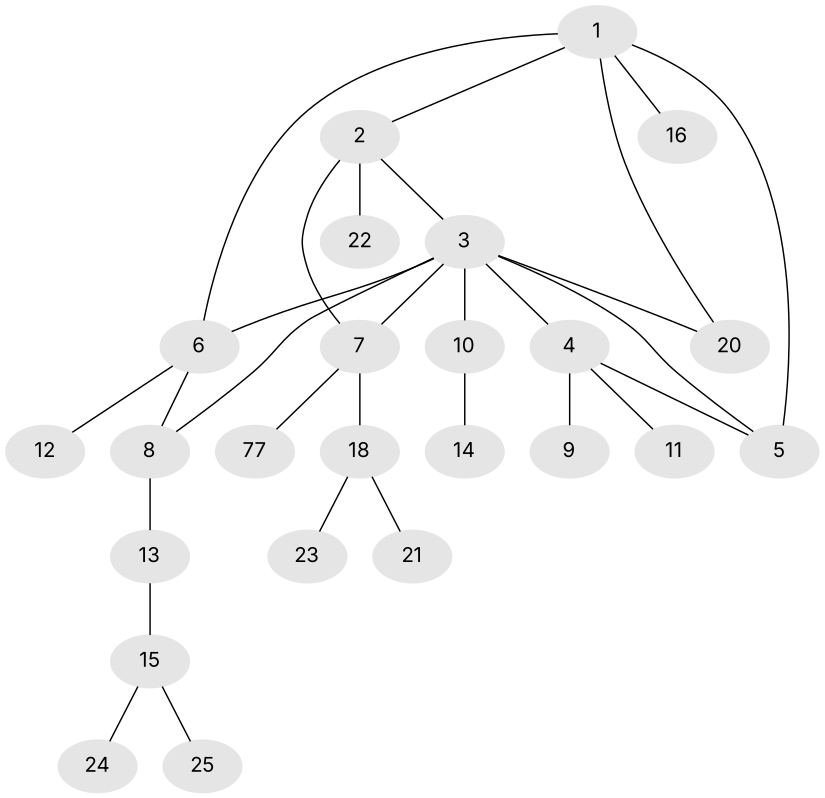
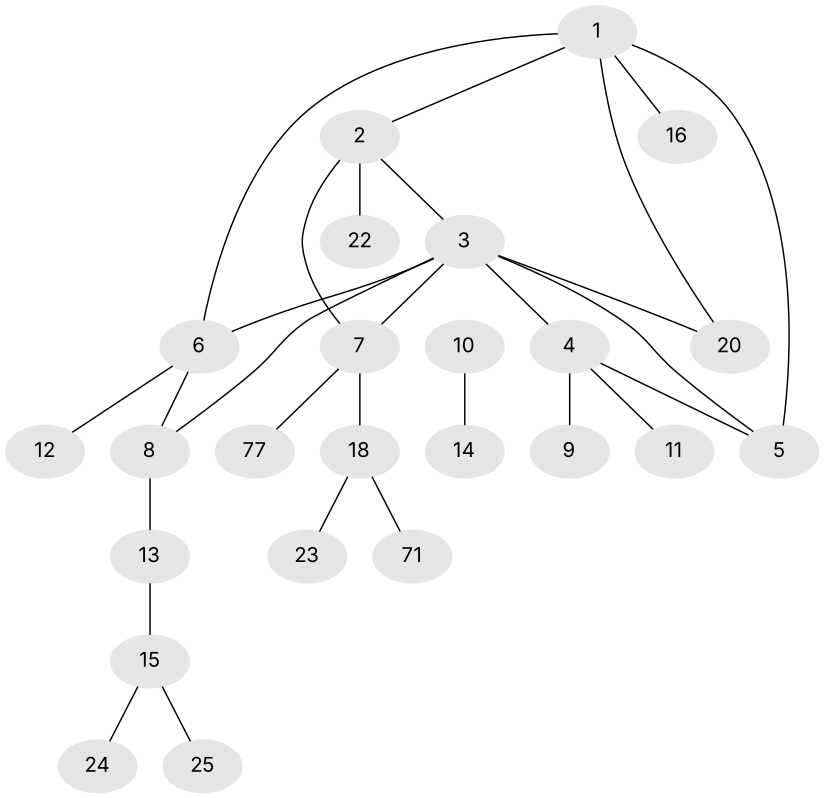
(465, 294) -> none
(412, 557) -> (412, 557)
